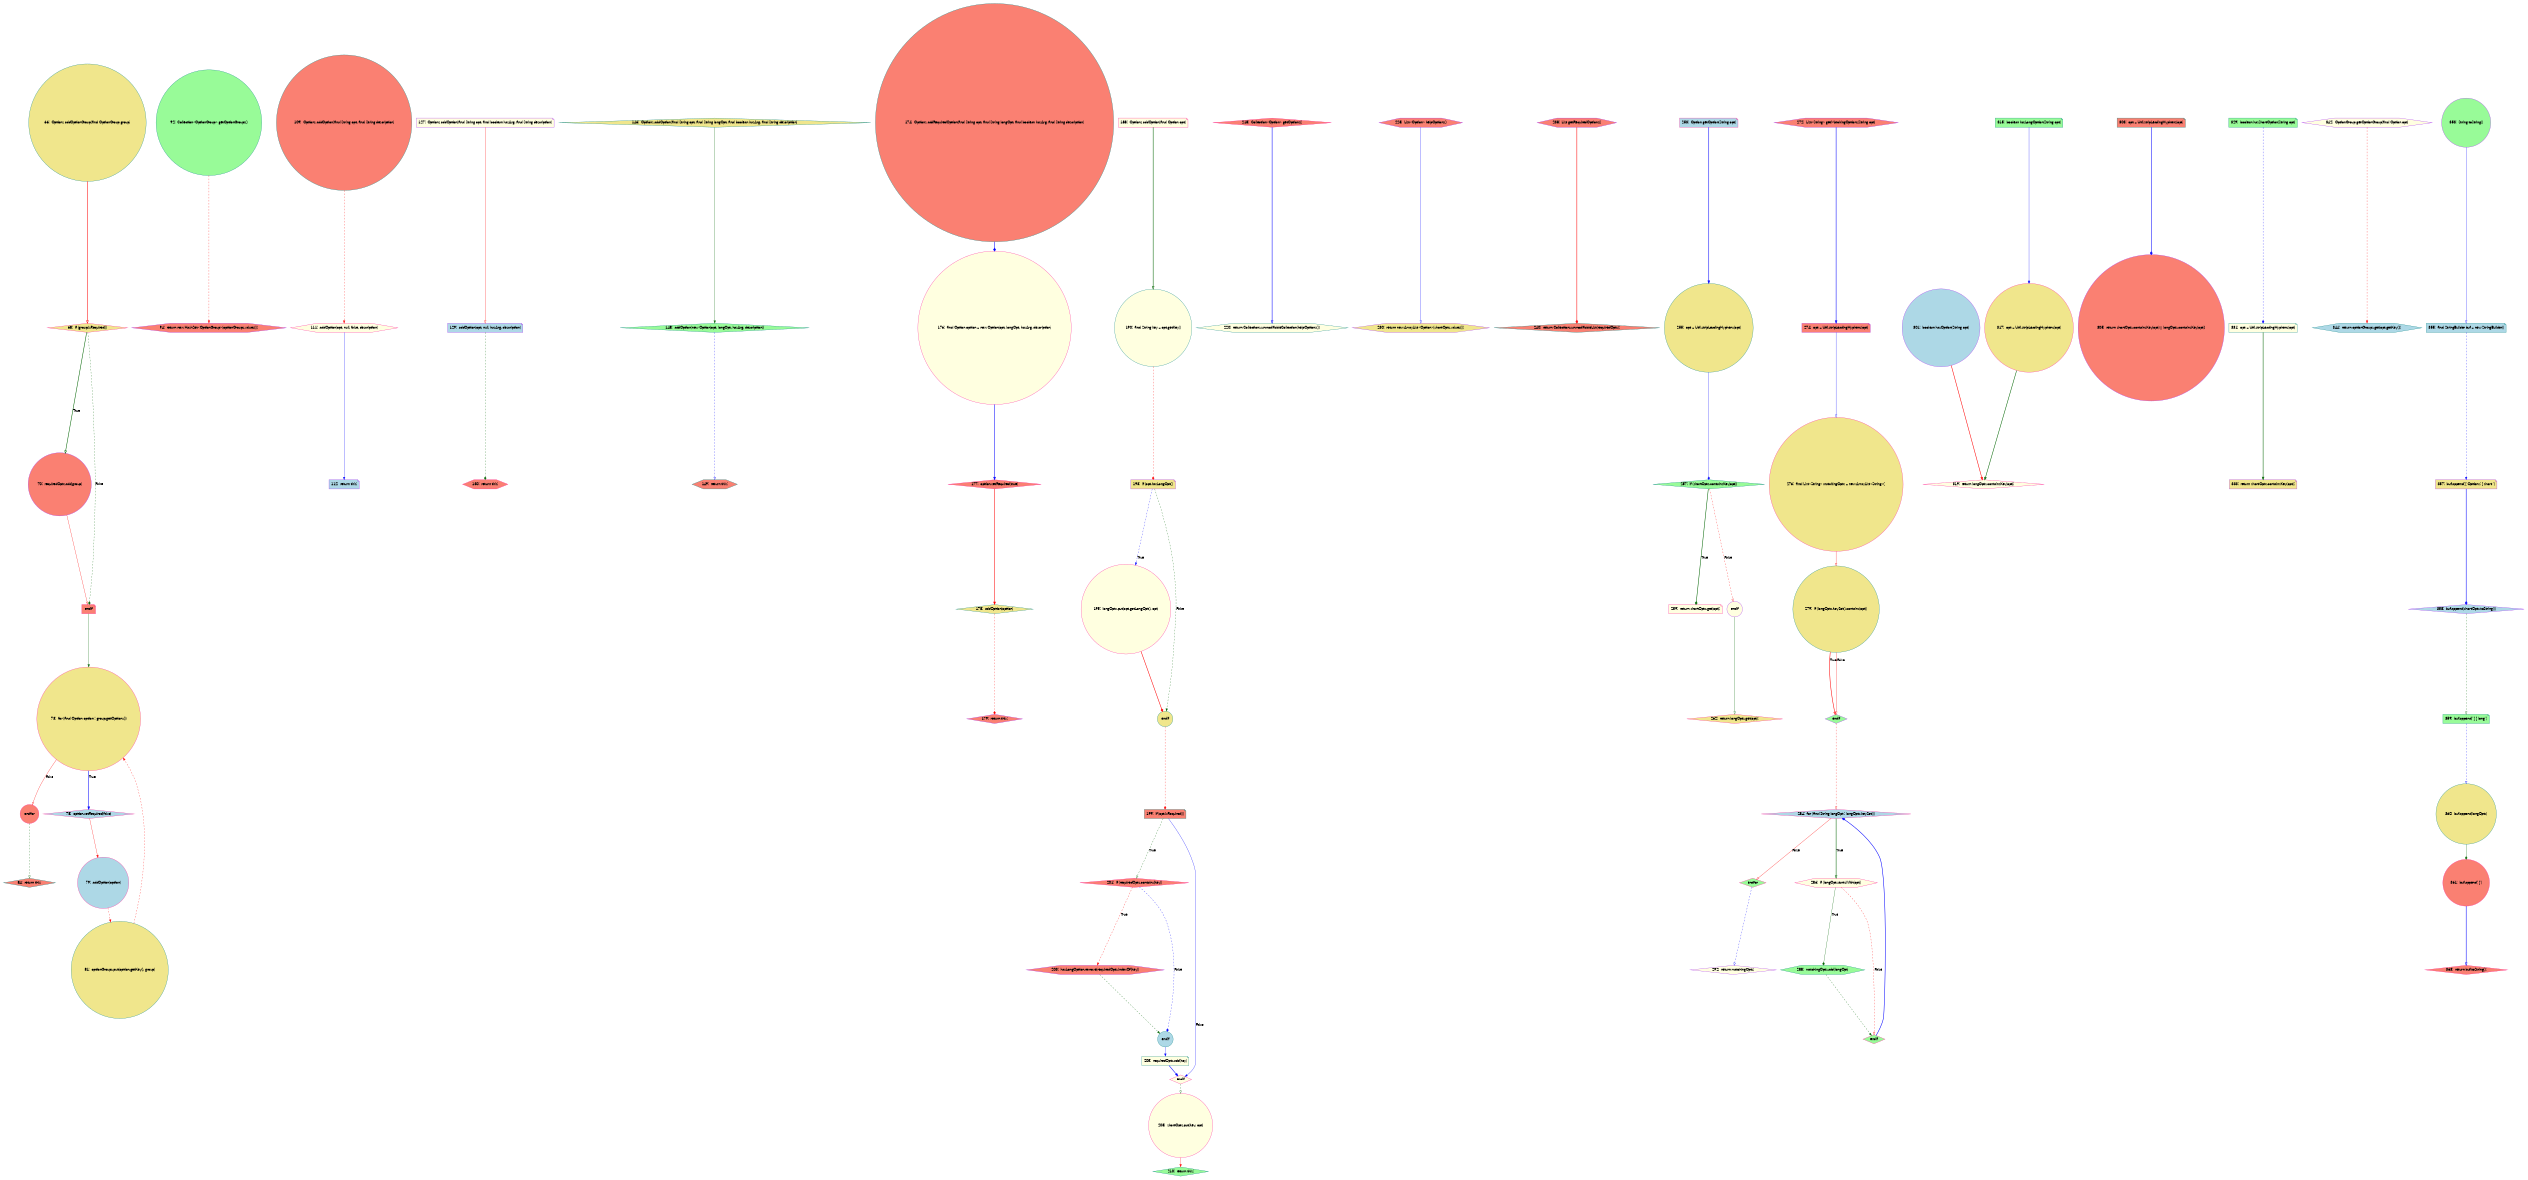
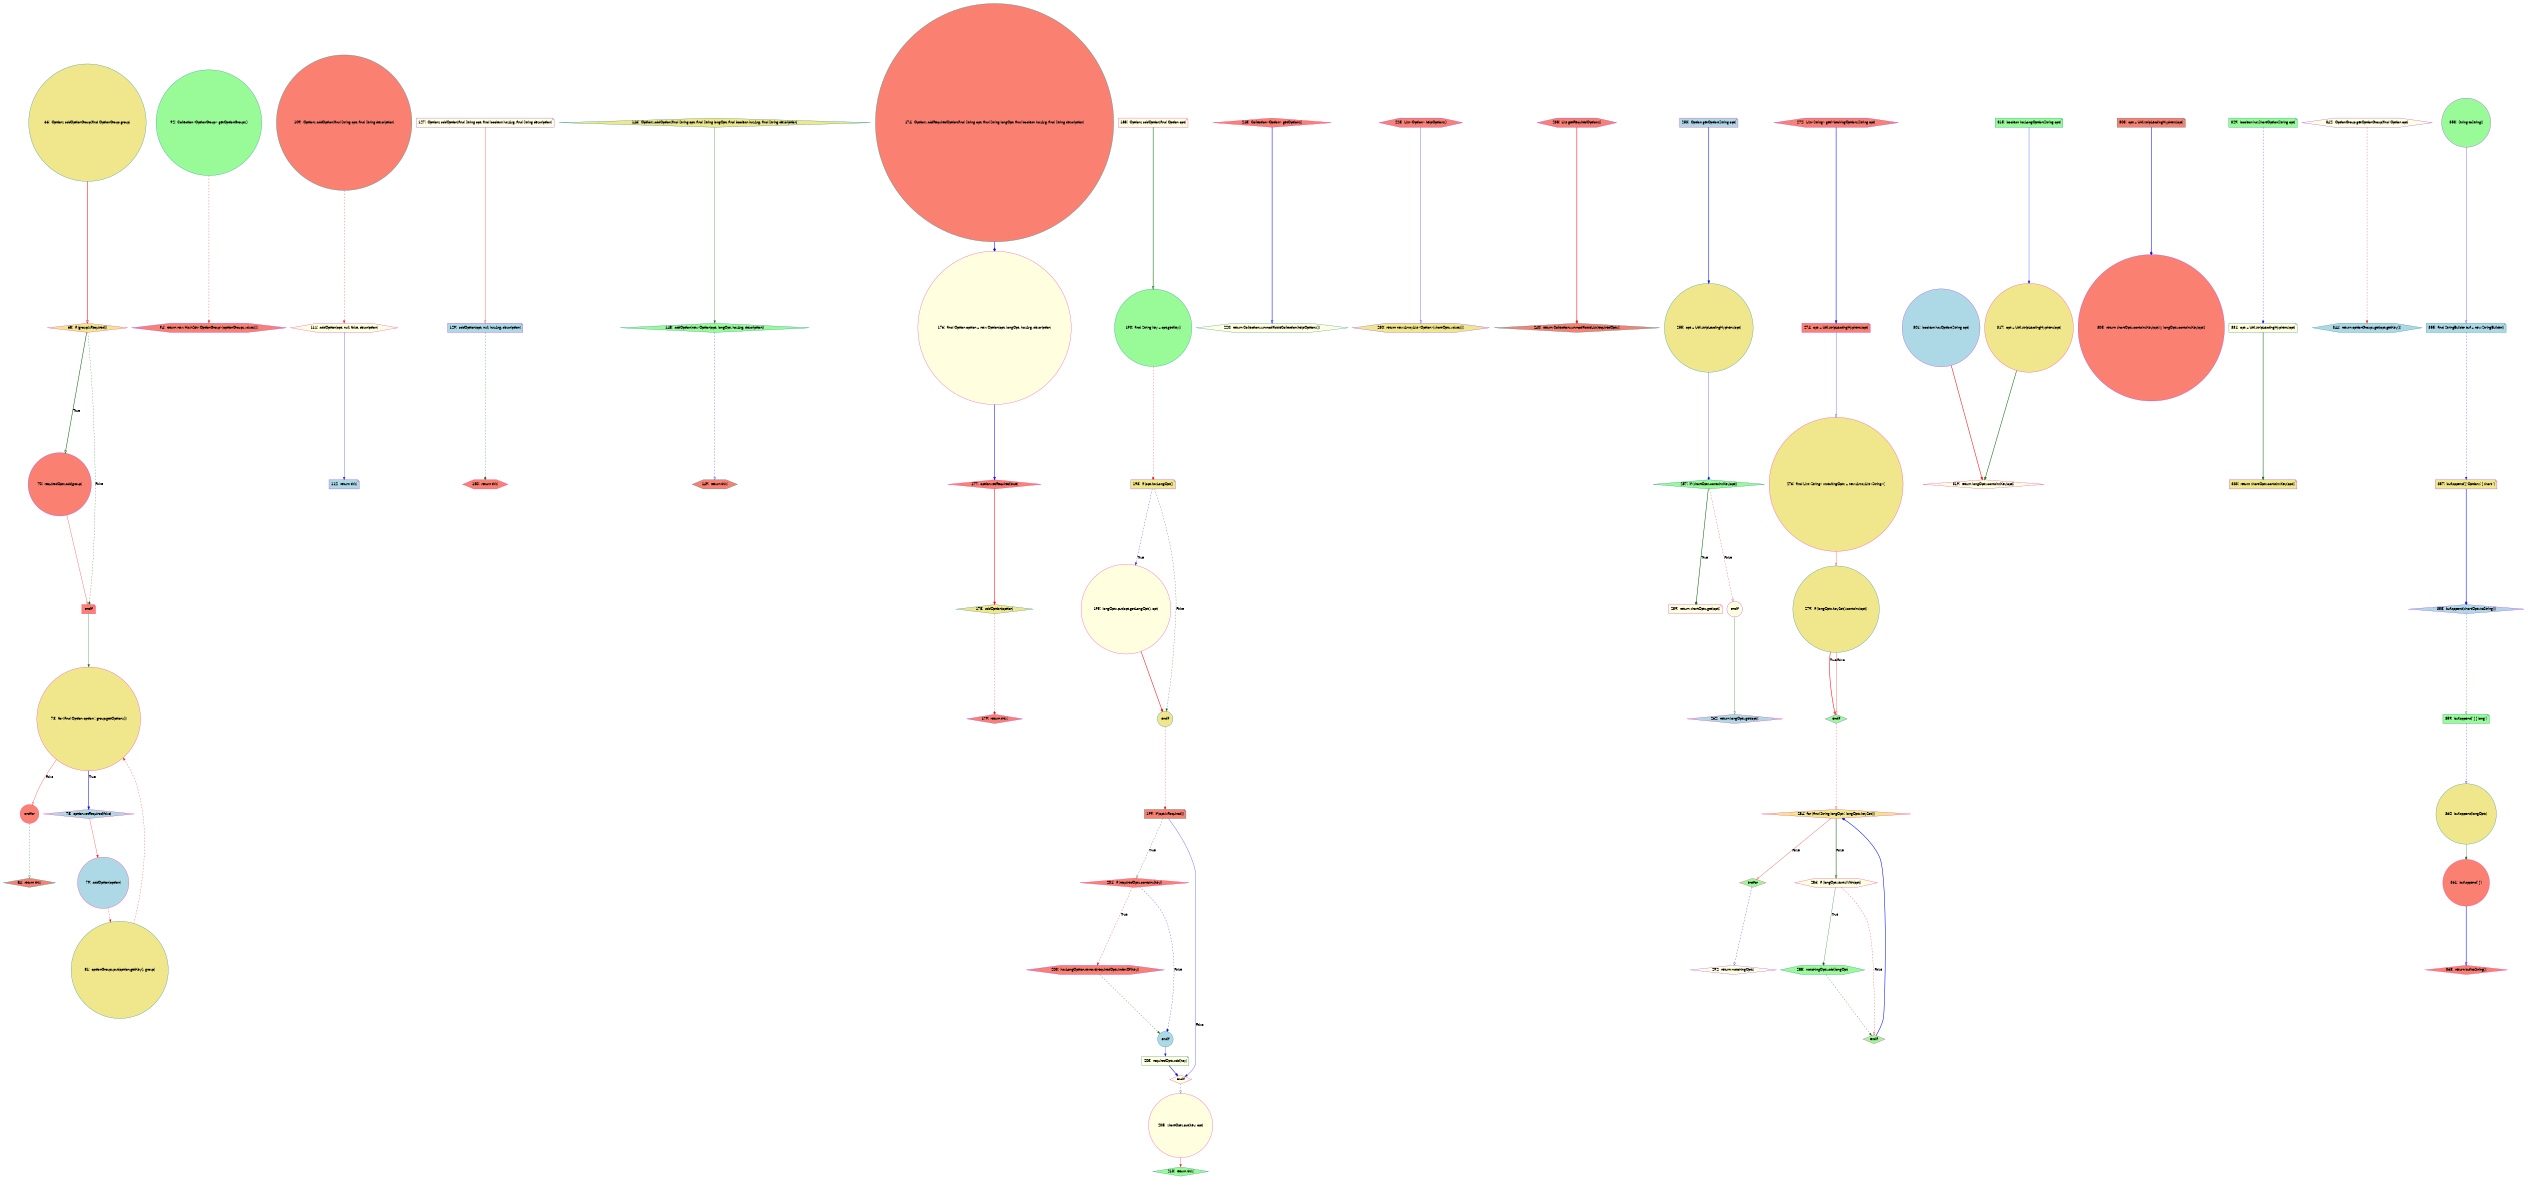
(1153, 328) -> (1153, 328)
(1735, 719) -> (1735, 719)
(1836, 814) -> (1836, 814)
(1840, 851) -> (1840, 851)
